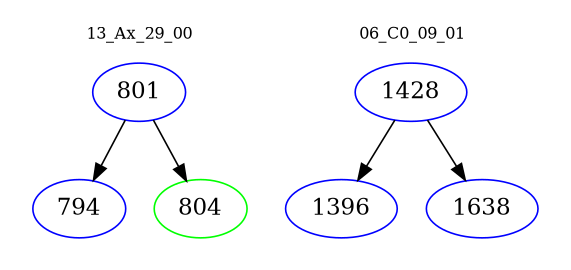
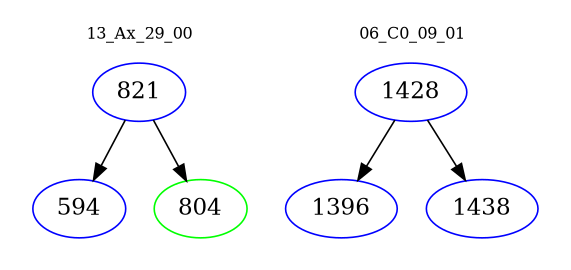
(139, 92) -> (139, 92)
(79, 209) -> (79, 209)
(482, 209) -> (482, 209)
